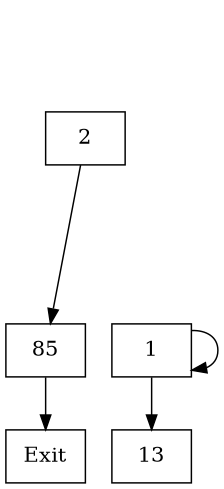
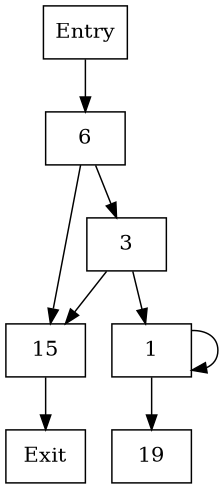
none -> (85, 32)
(85, 138) -> (85, 138)
none -> (127, 244)
(46, 350) -> (46, 350)
(152, 456) -> (152, 456)
